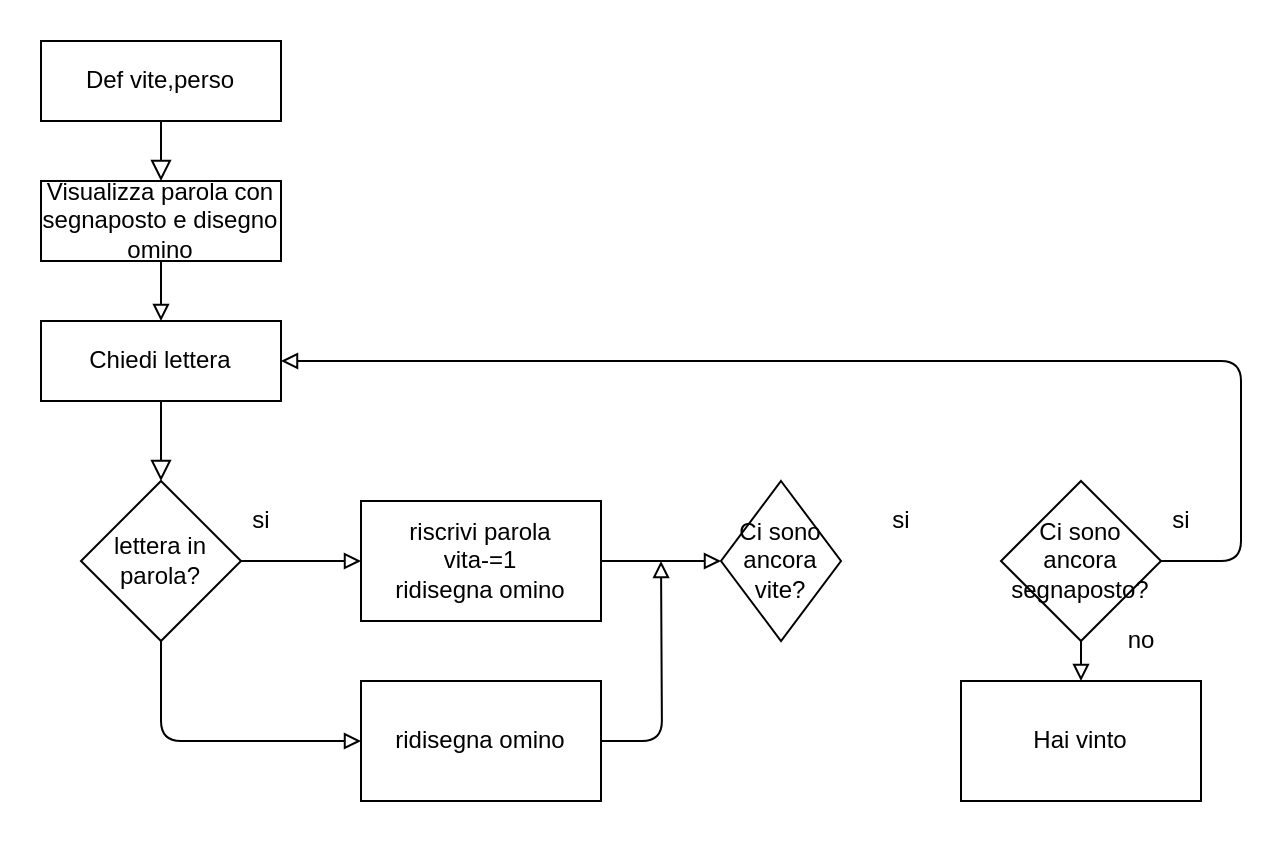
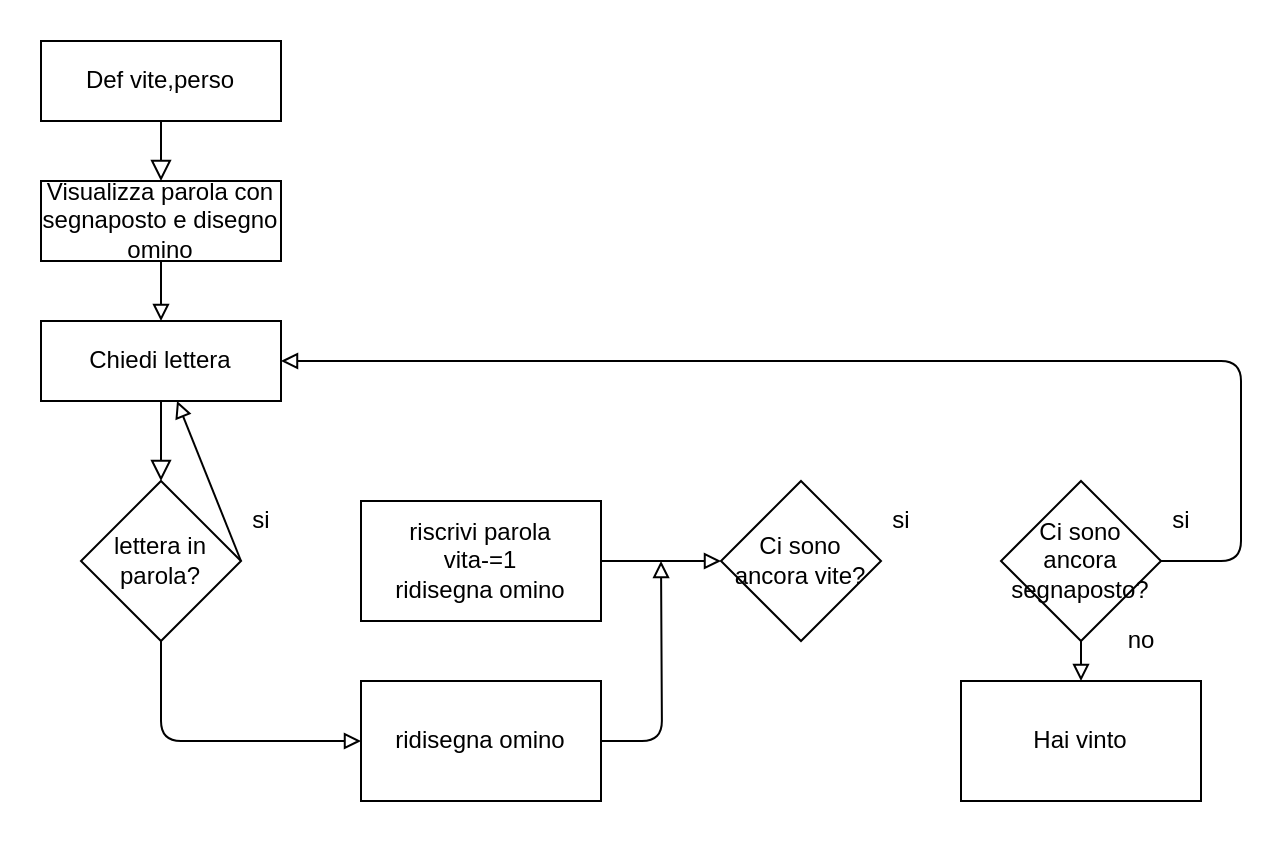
(292, 561) -> (212, 489)
(781, 561) -> (801, 561)
